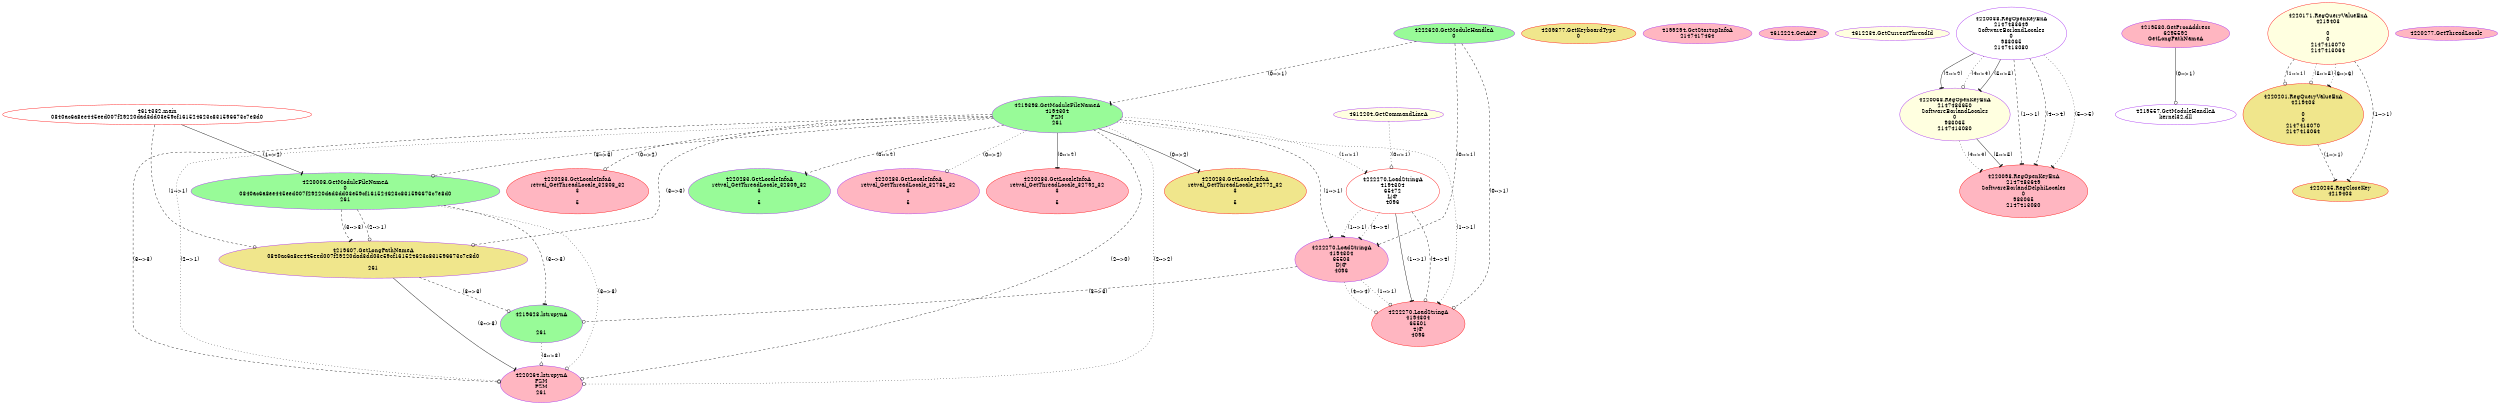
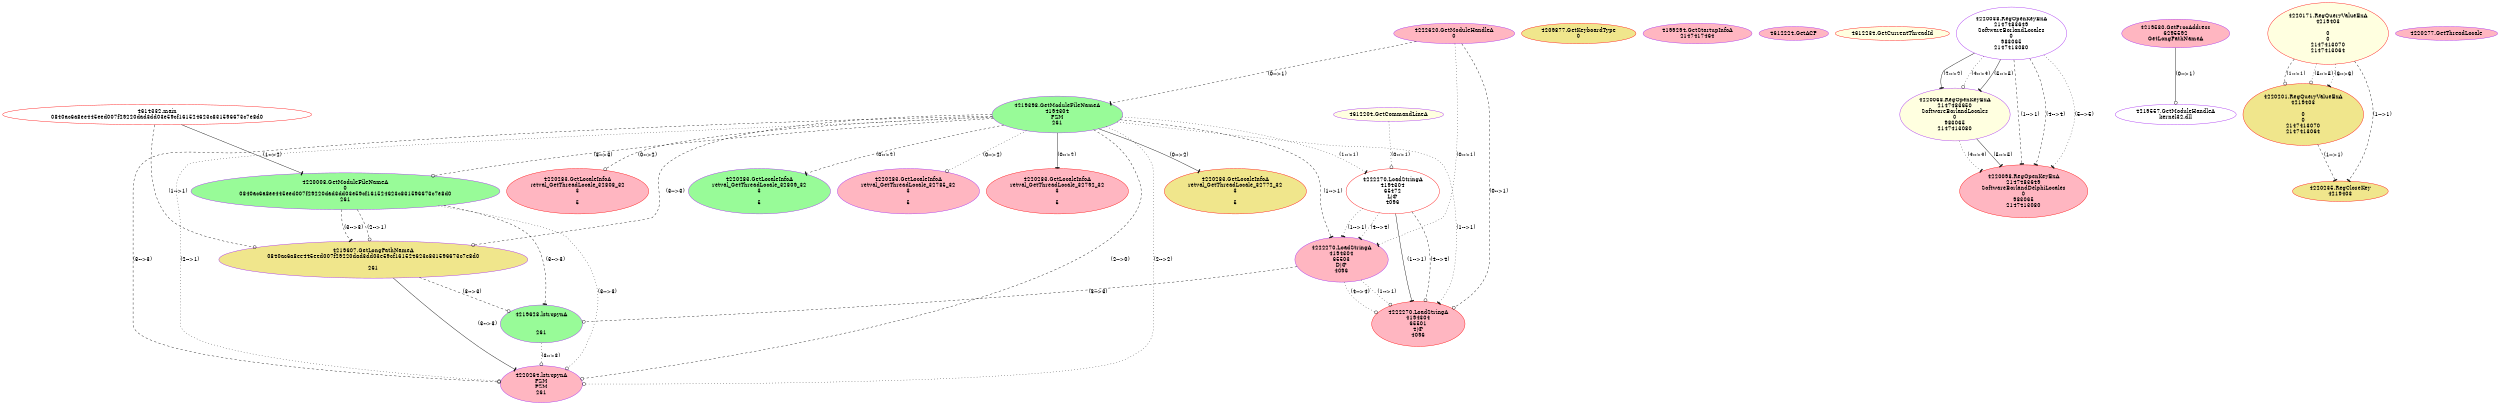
(1454, 33) -> (1454, 33)
(1892, 33) -> (1892, 33)
(1455, 166) -> (1455, 166)
